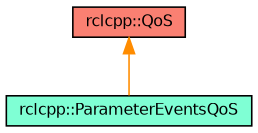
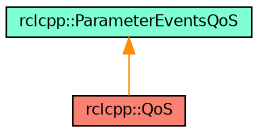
(129, 75) -> (129, 75)
